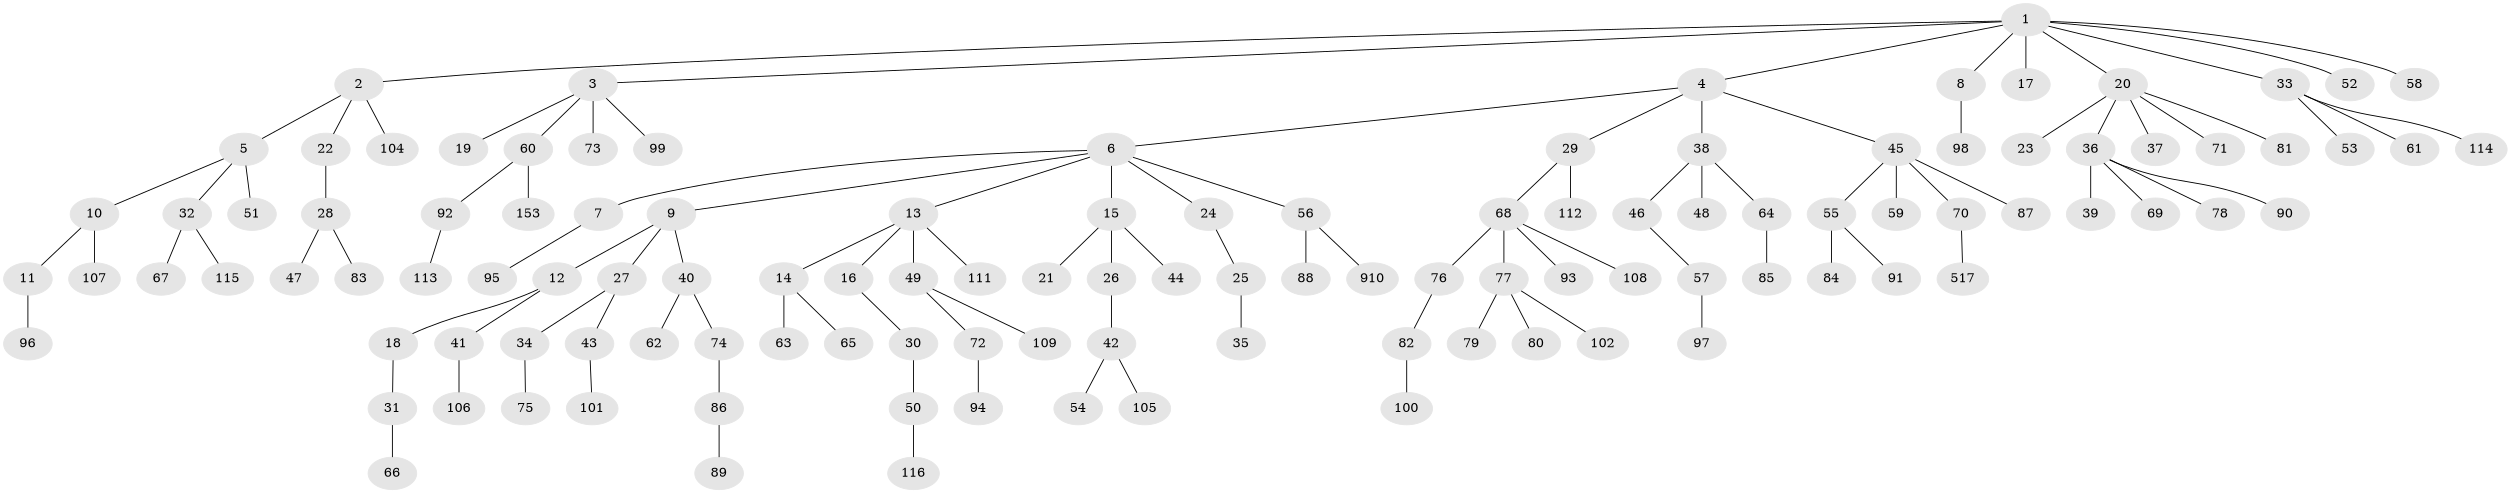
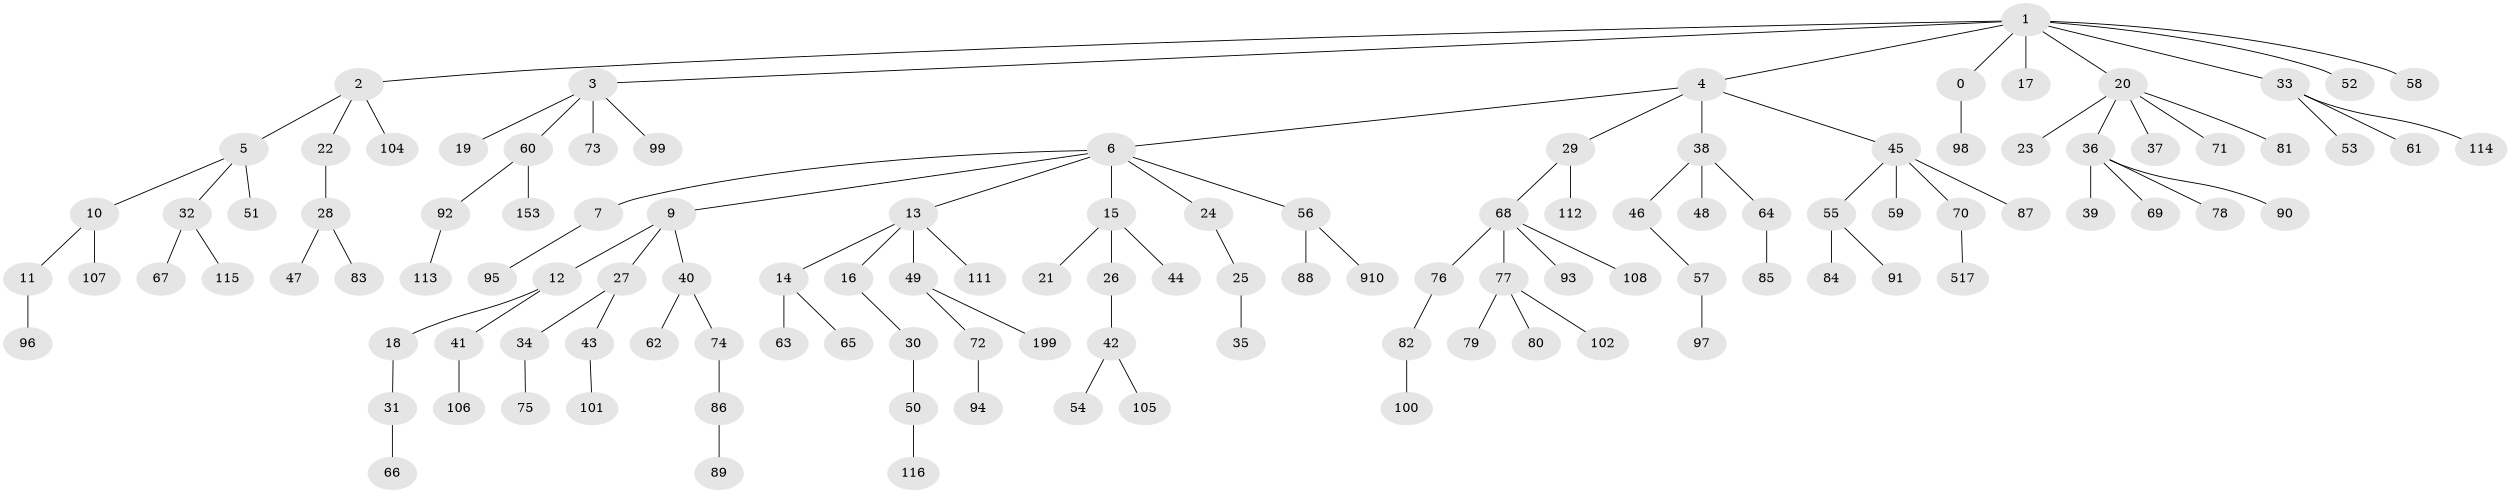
(1961, 85) -> (1961, 85)
(1045, 344) -> (1045, 344)
